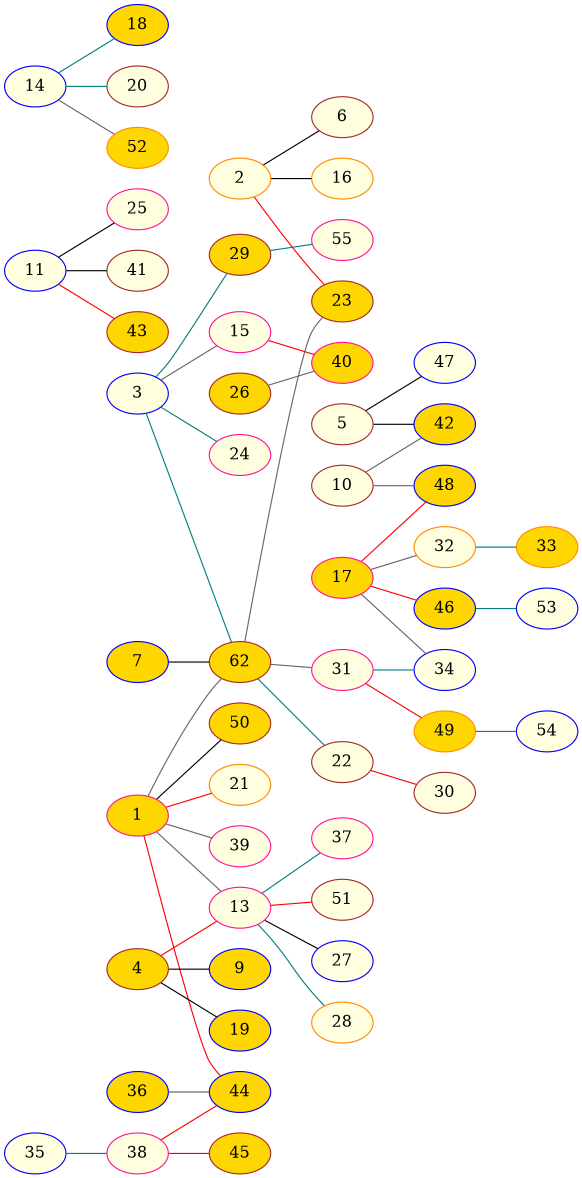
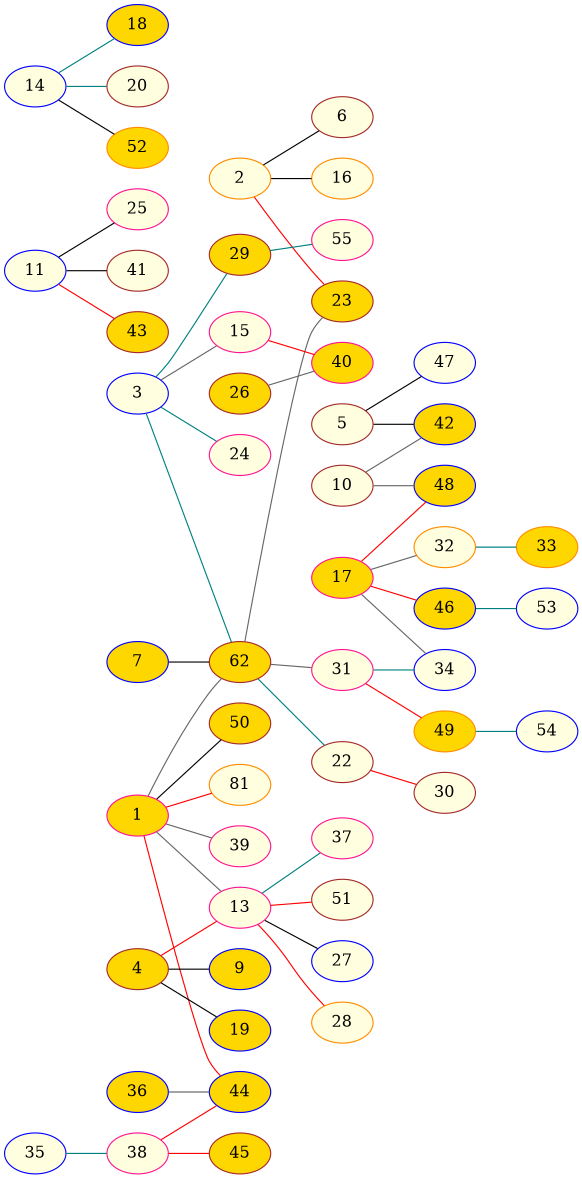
(86, 117) -> (86, 117)
(240, 785) -> (240, 785)
(291, 965) -> (291, 965)
